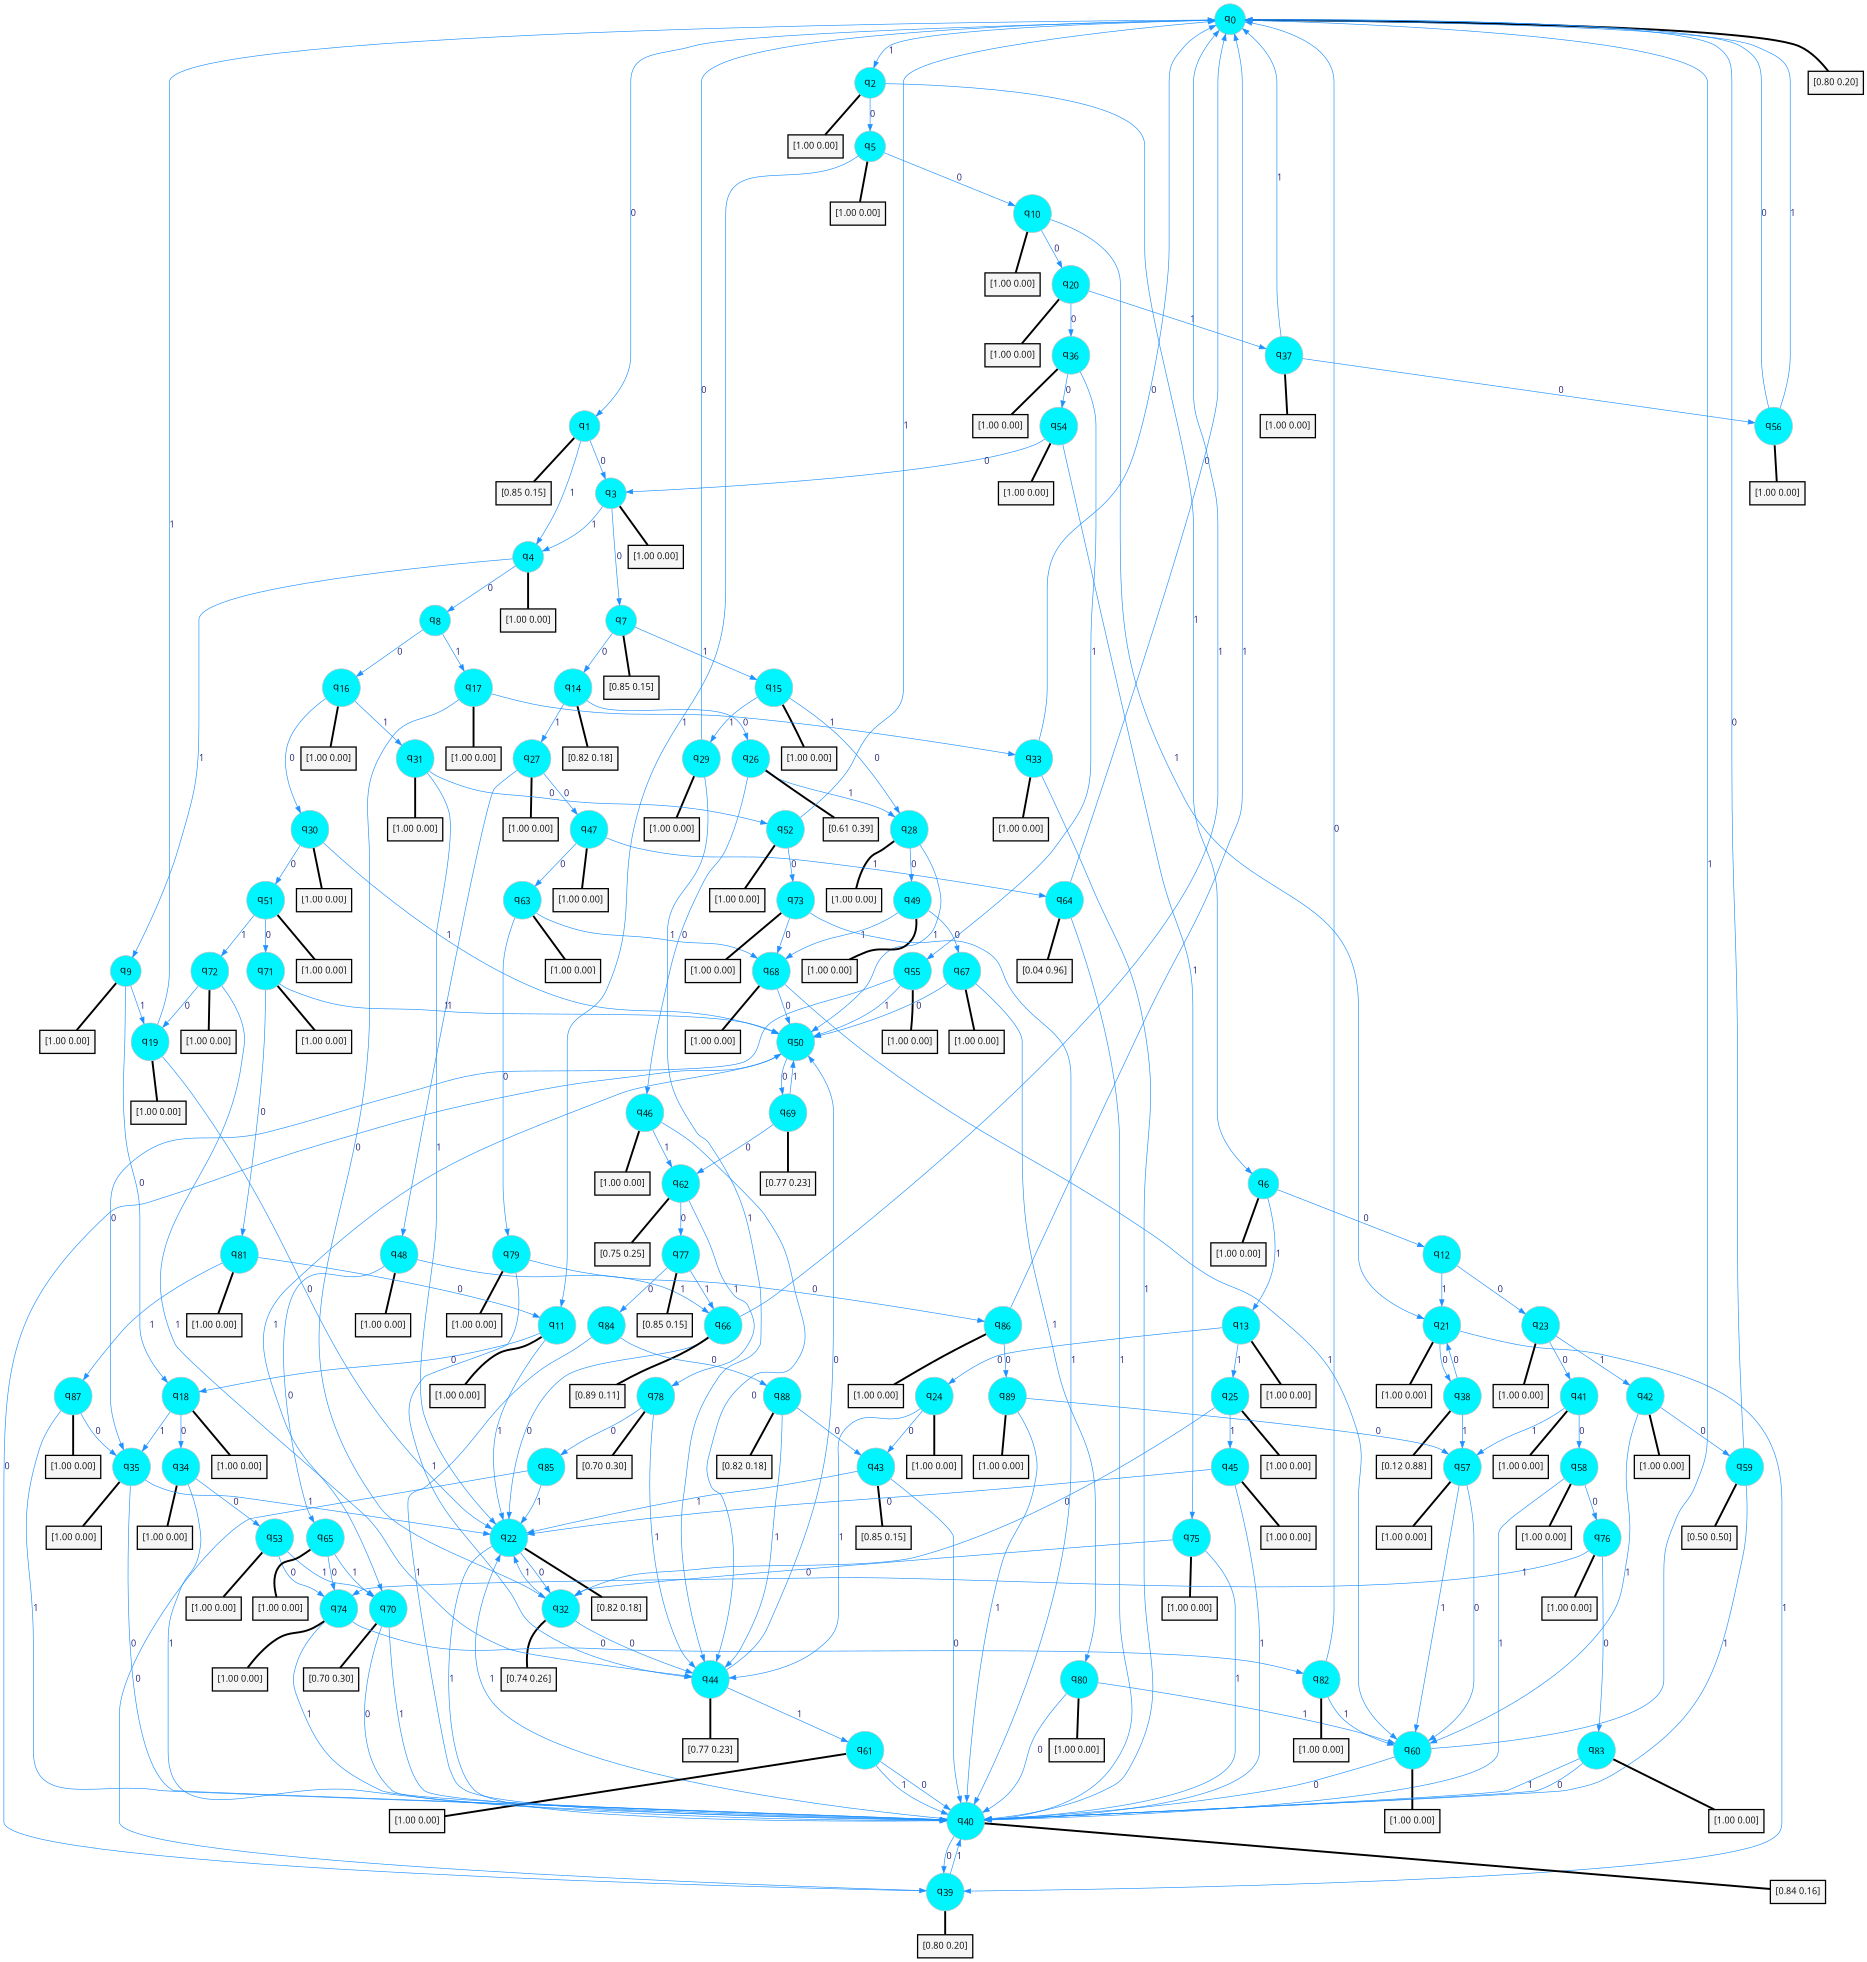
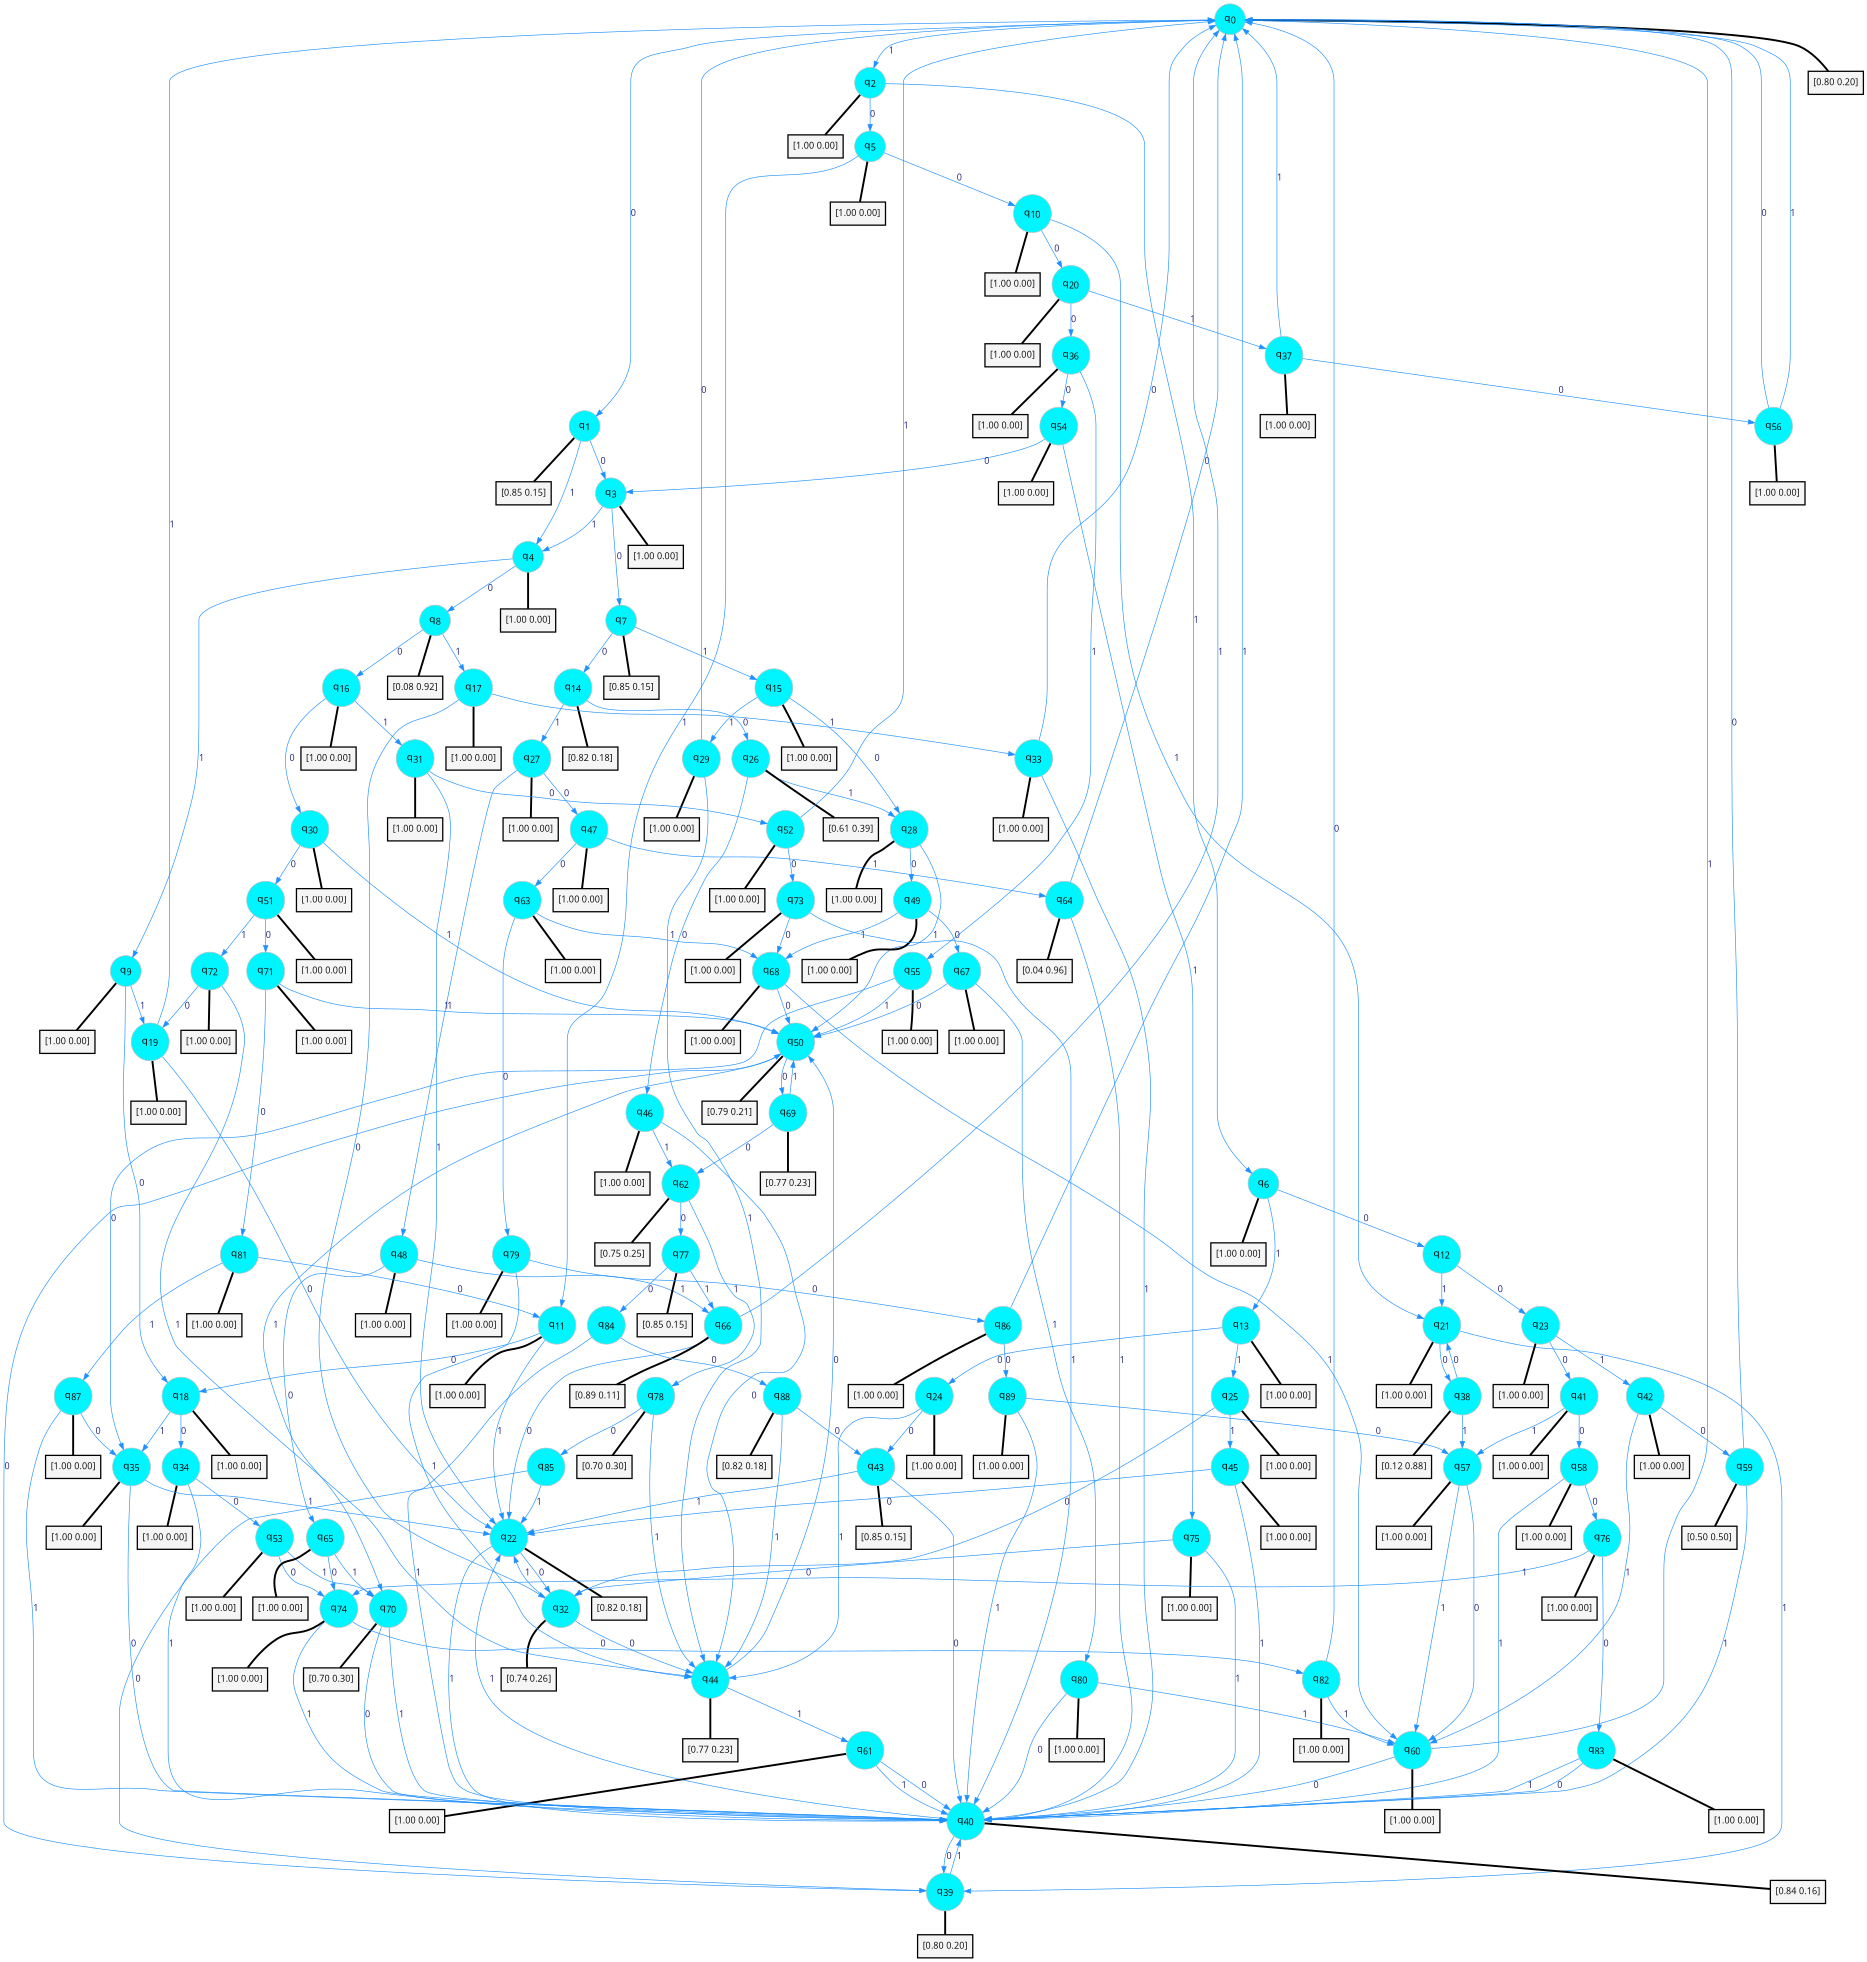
none -> (415, 688)
none -> (730, 1113)
